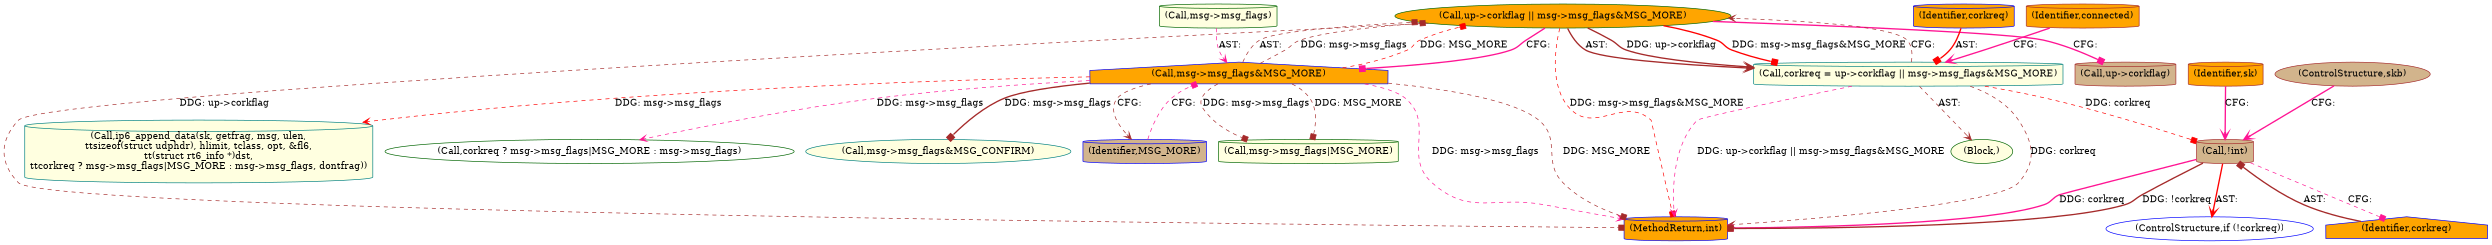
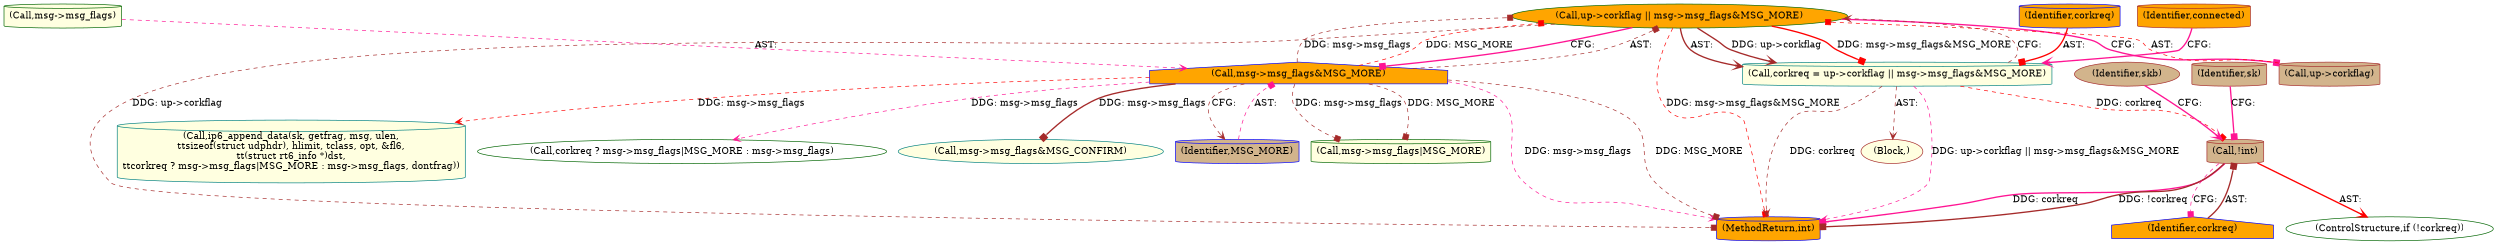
none -> (2092, 35)
(2226, 74) -> (2229, 74)
(2353, 74) -> (2127, 74)
(1185, 103) -> (1267, 103)
(2225, 110) -> (2232, 110)
(1982, 151) -> (1892, 151)
(2210, 229) -> (2390, 229)
